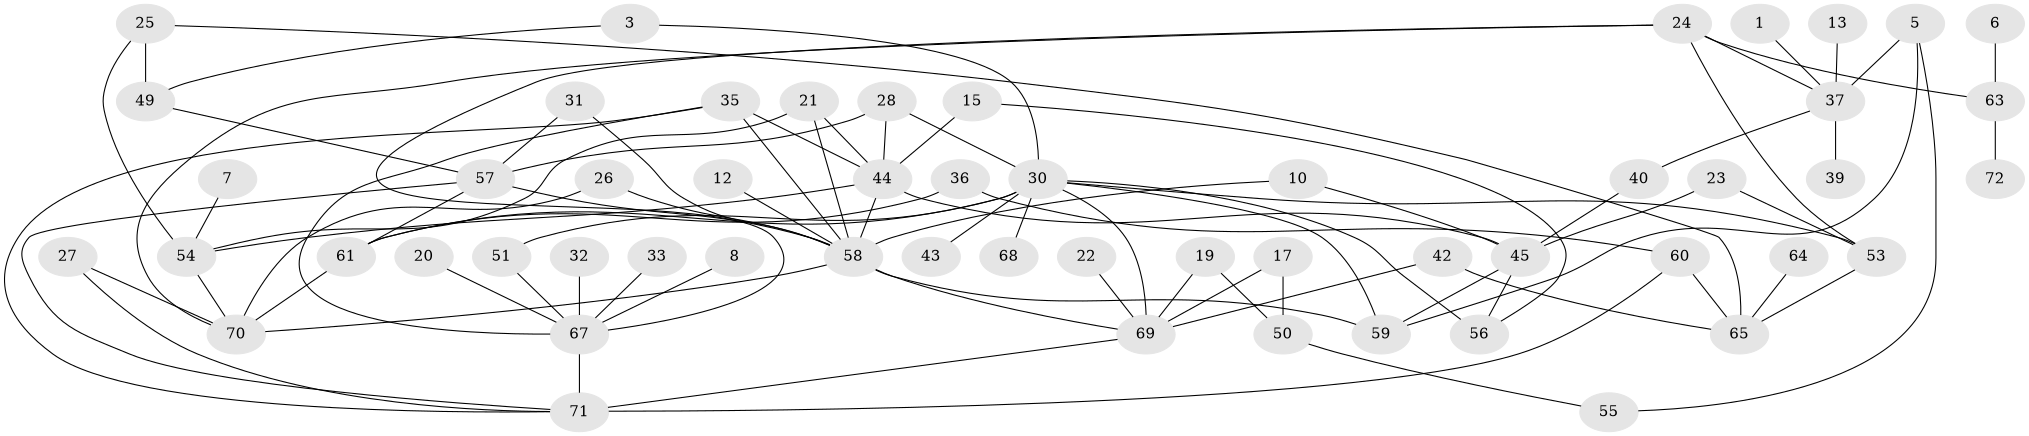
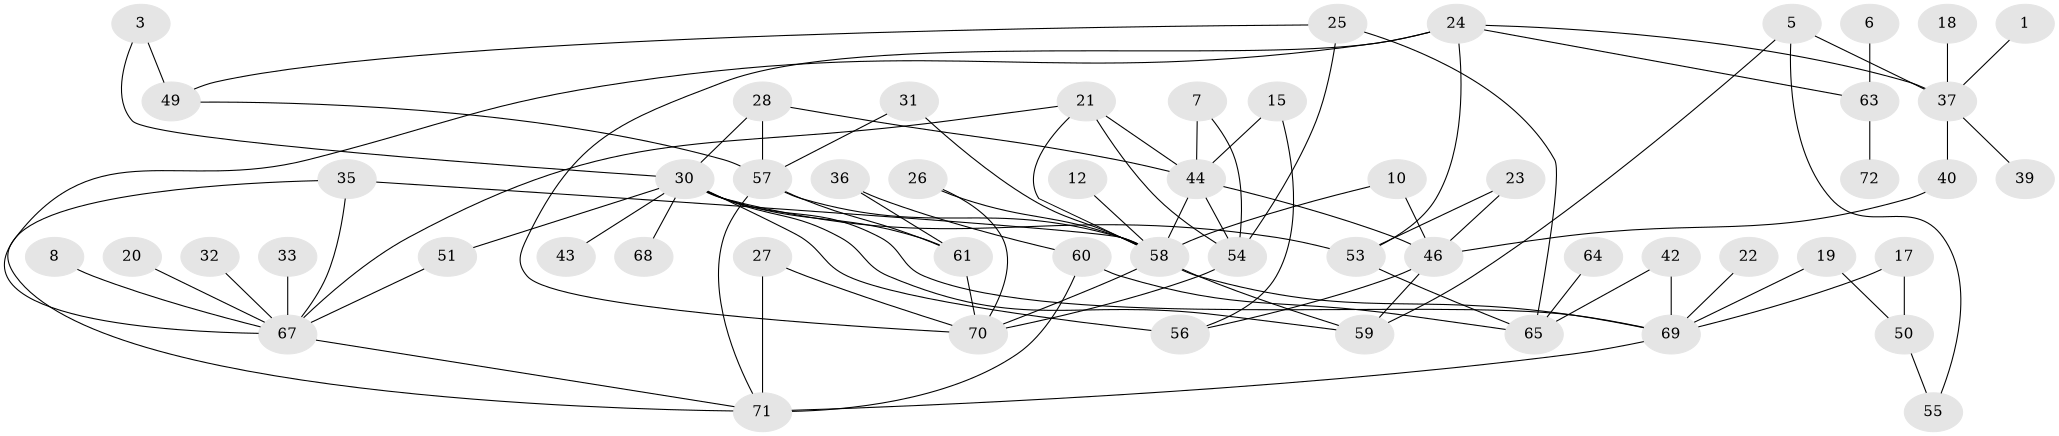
(1838, 24) -> (1947, 24)
(807, 140) -> (1197, 140)
none -> (640, 152)
(1520, 257) -> (1434, 257)
